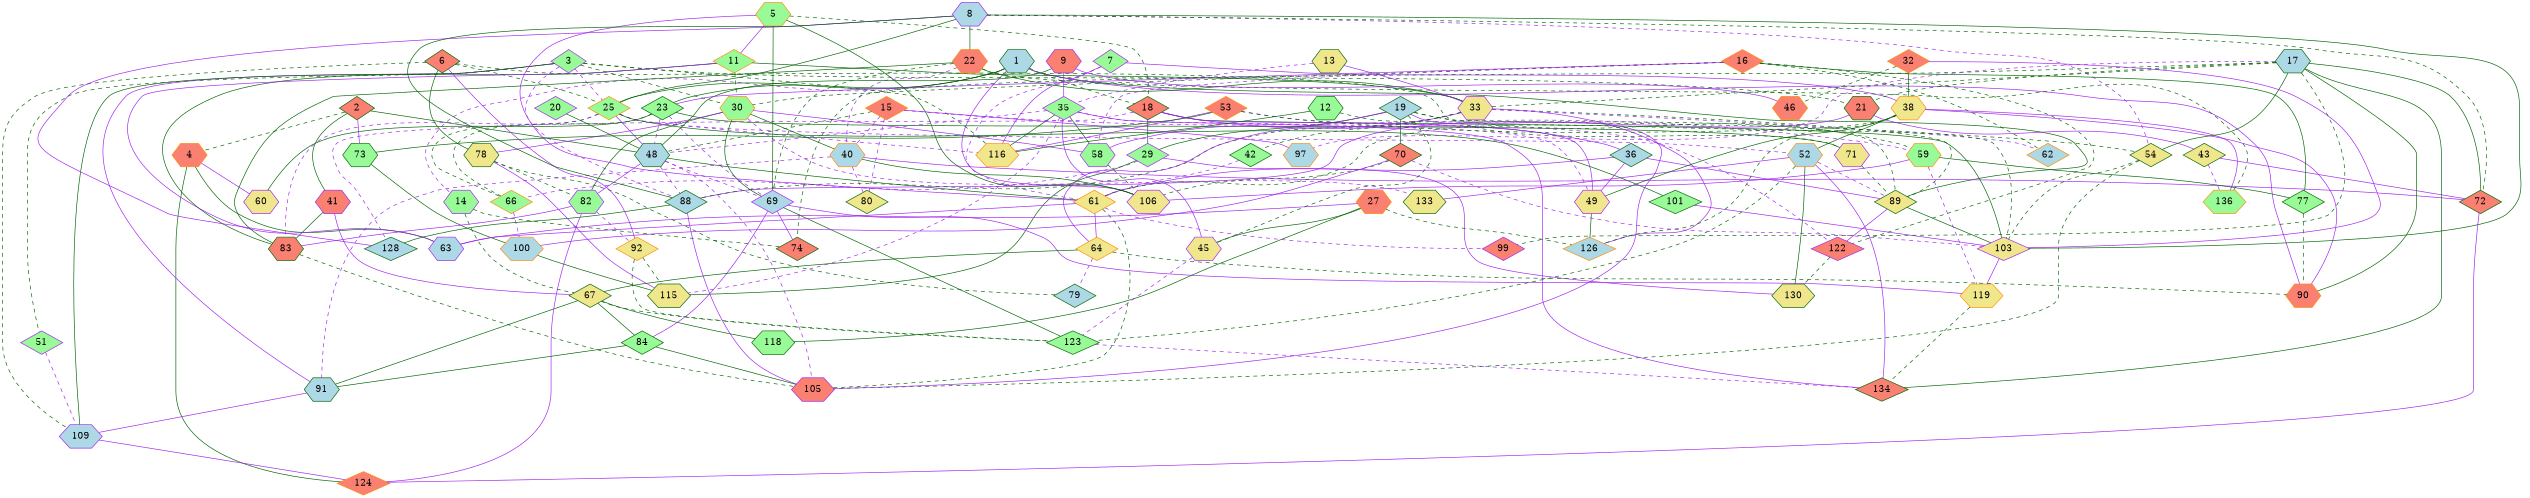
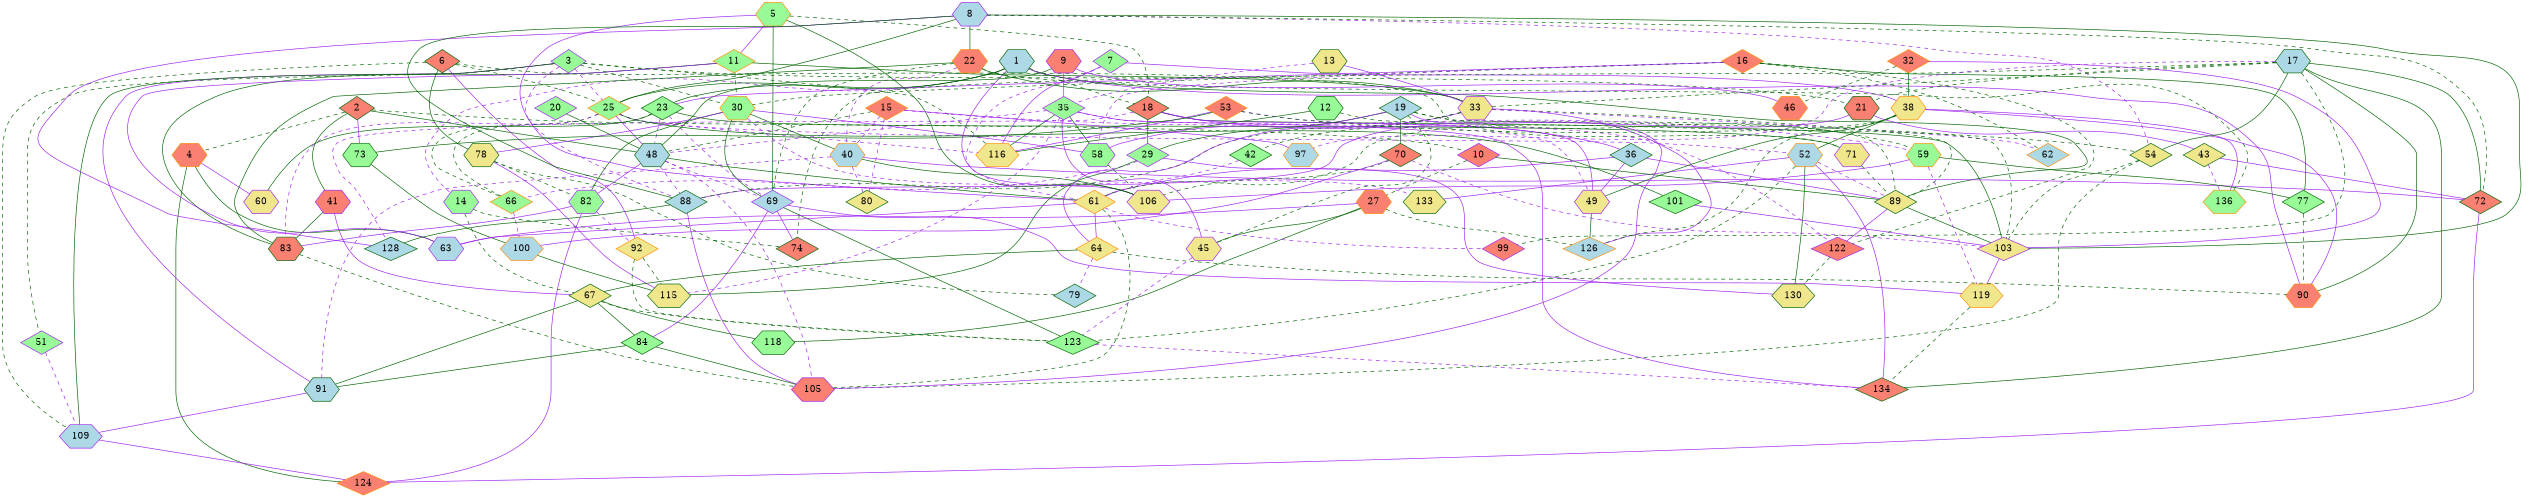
none -> (1479, 155)
